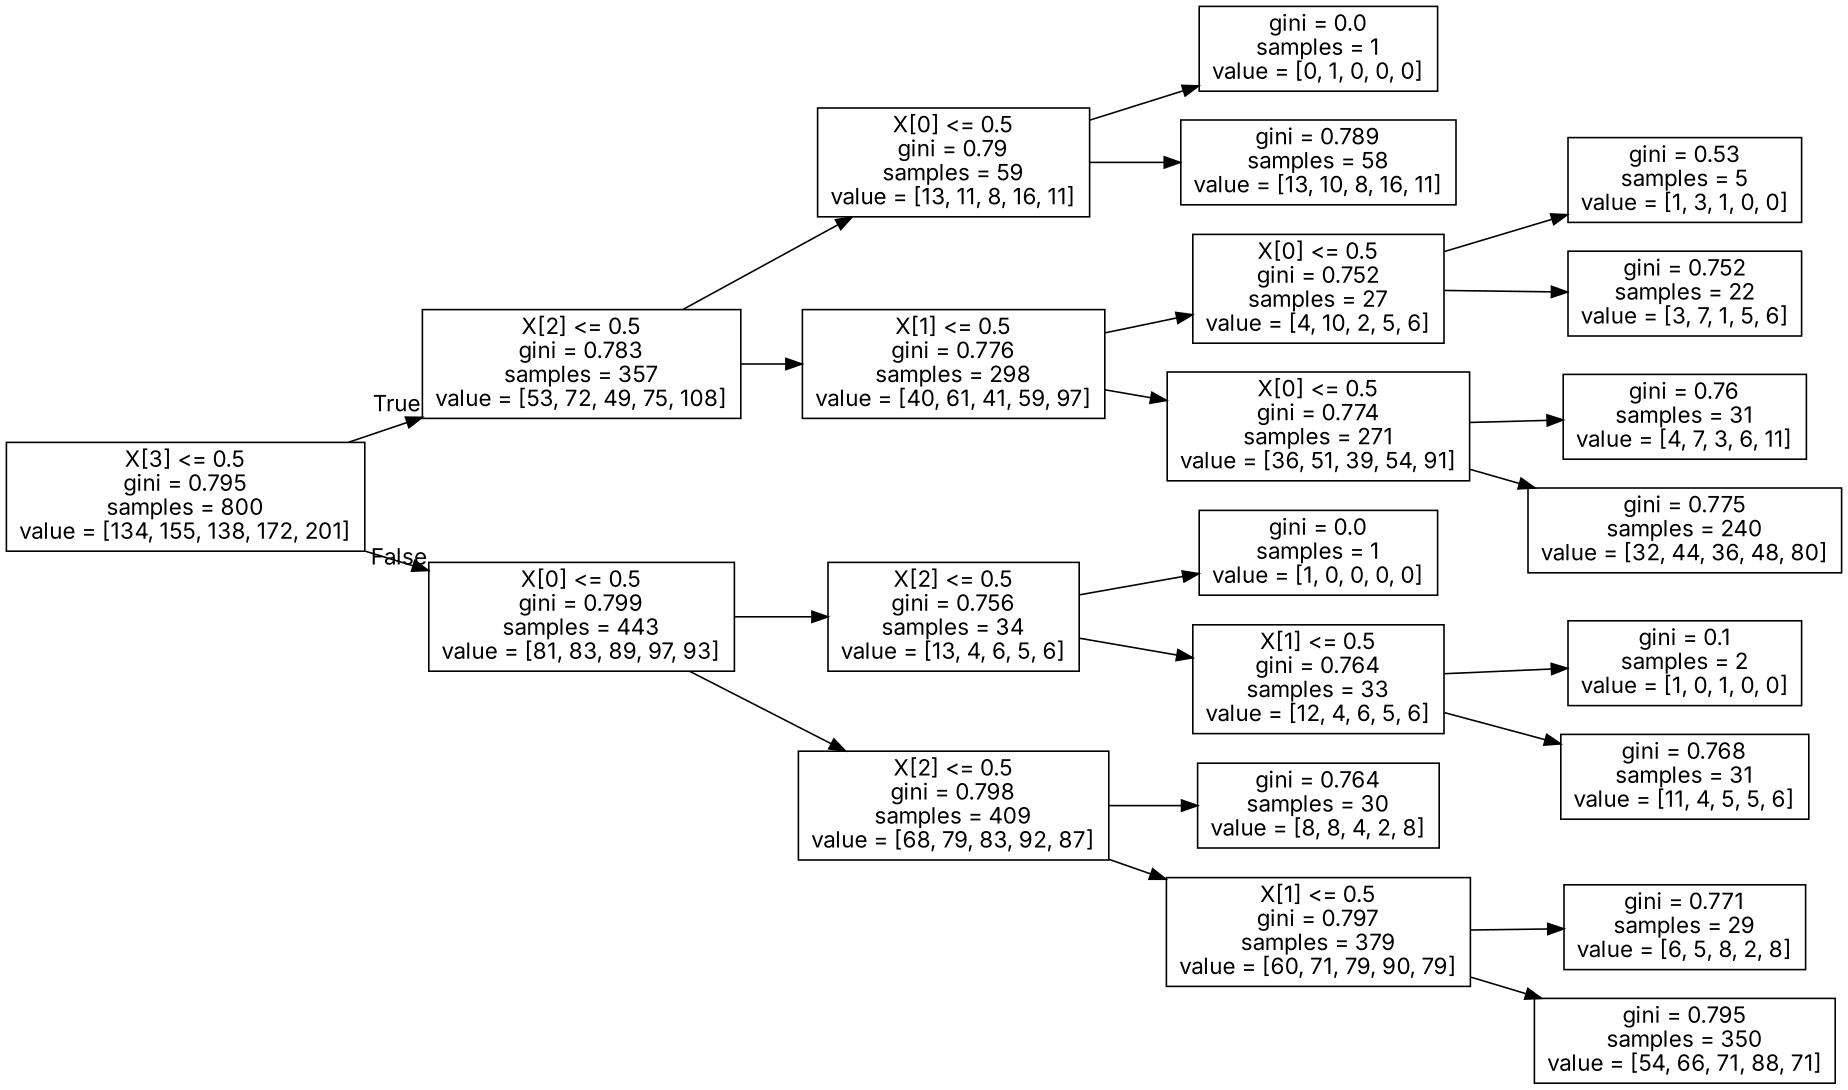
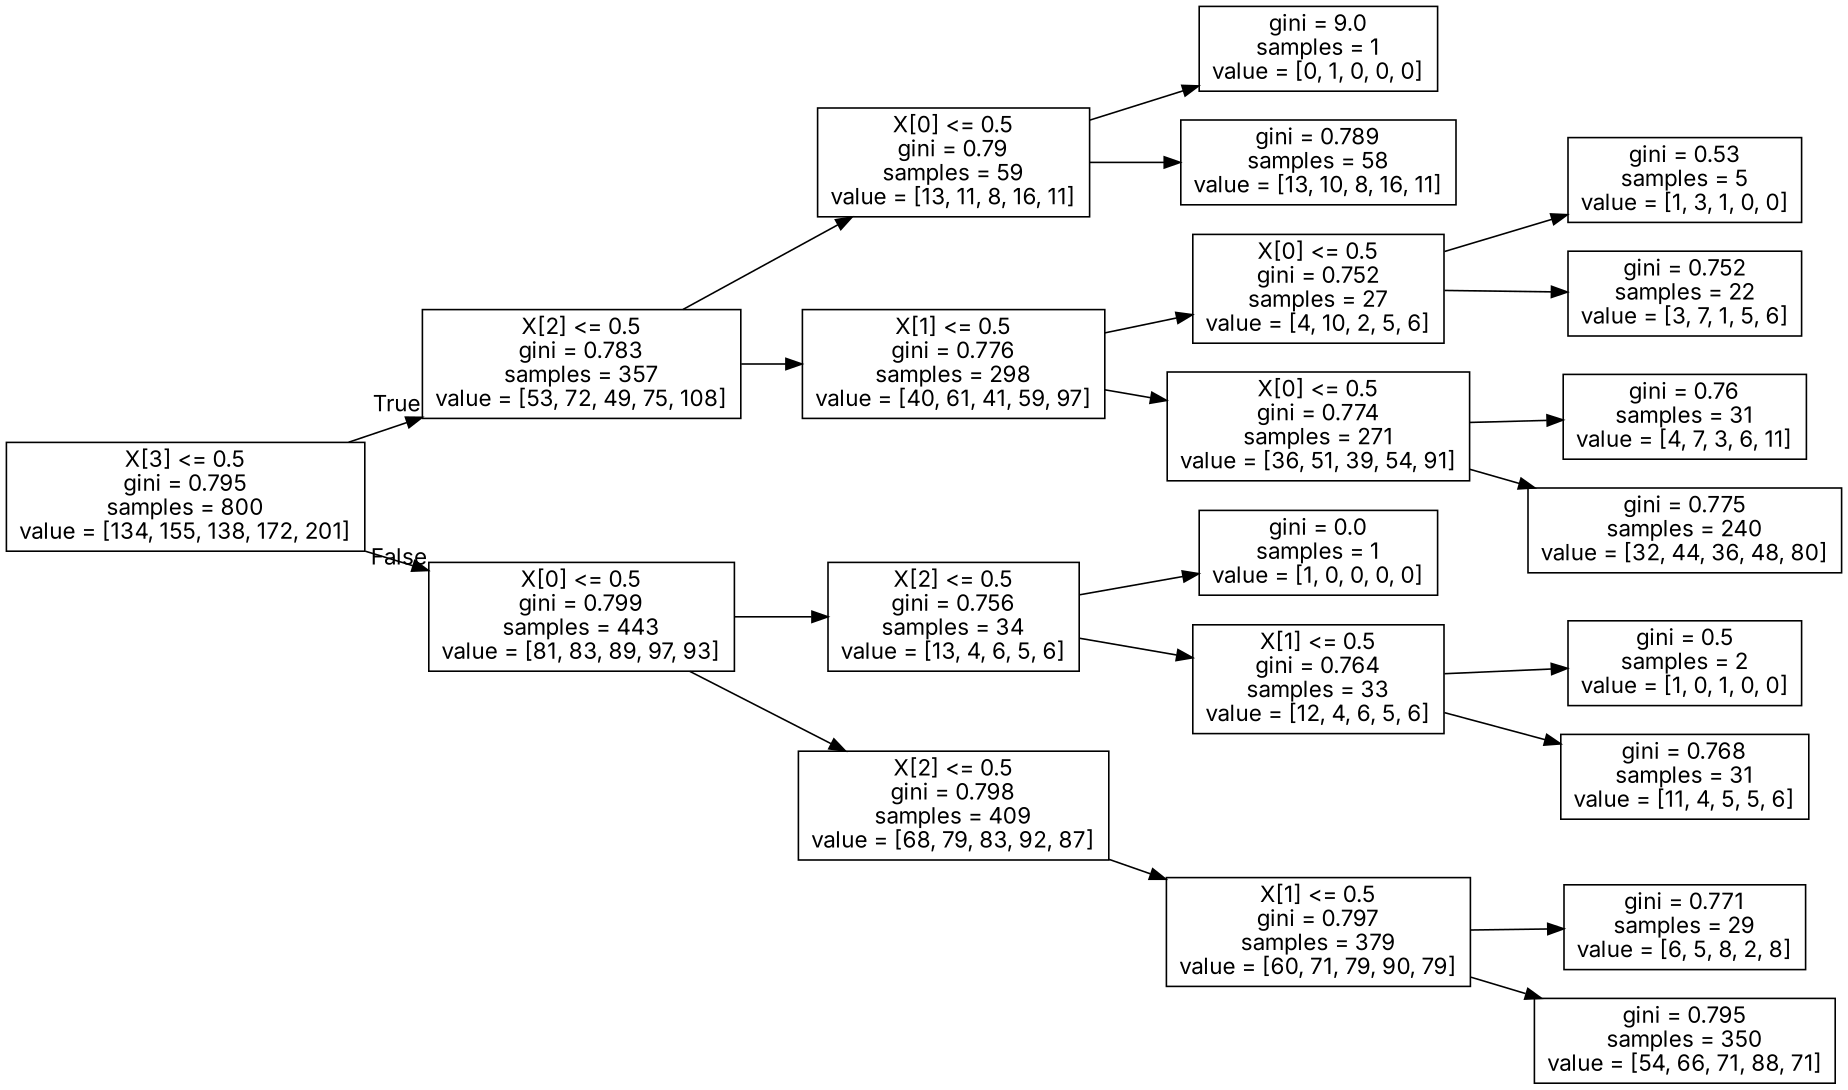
(1318, 49) -> (1318, 49)
(1685, 663) -> (1685, 663)
(1318, 806) -> none
